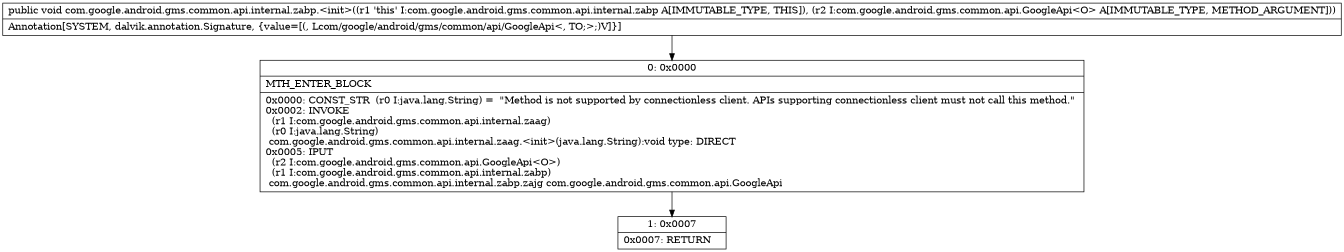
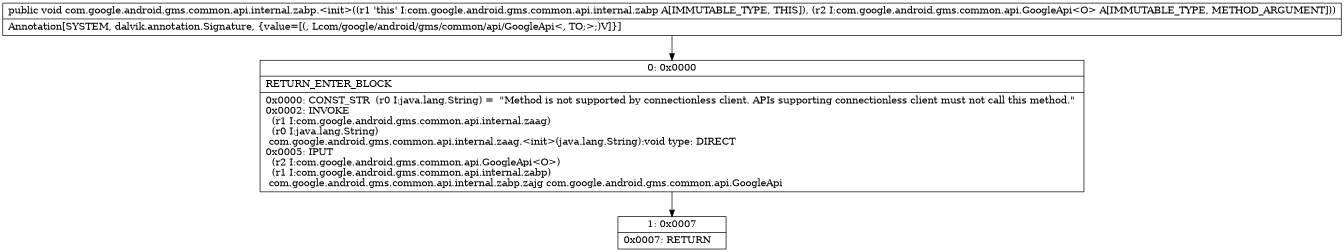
(319, 84) -> (329, 84)
